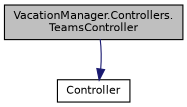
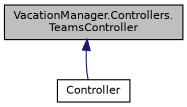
(101, 54) -> (86, 65)
